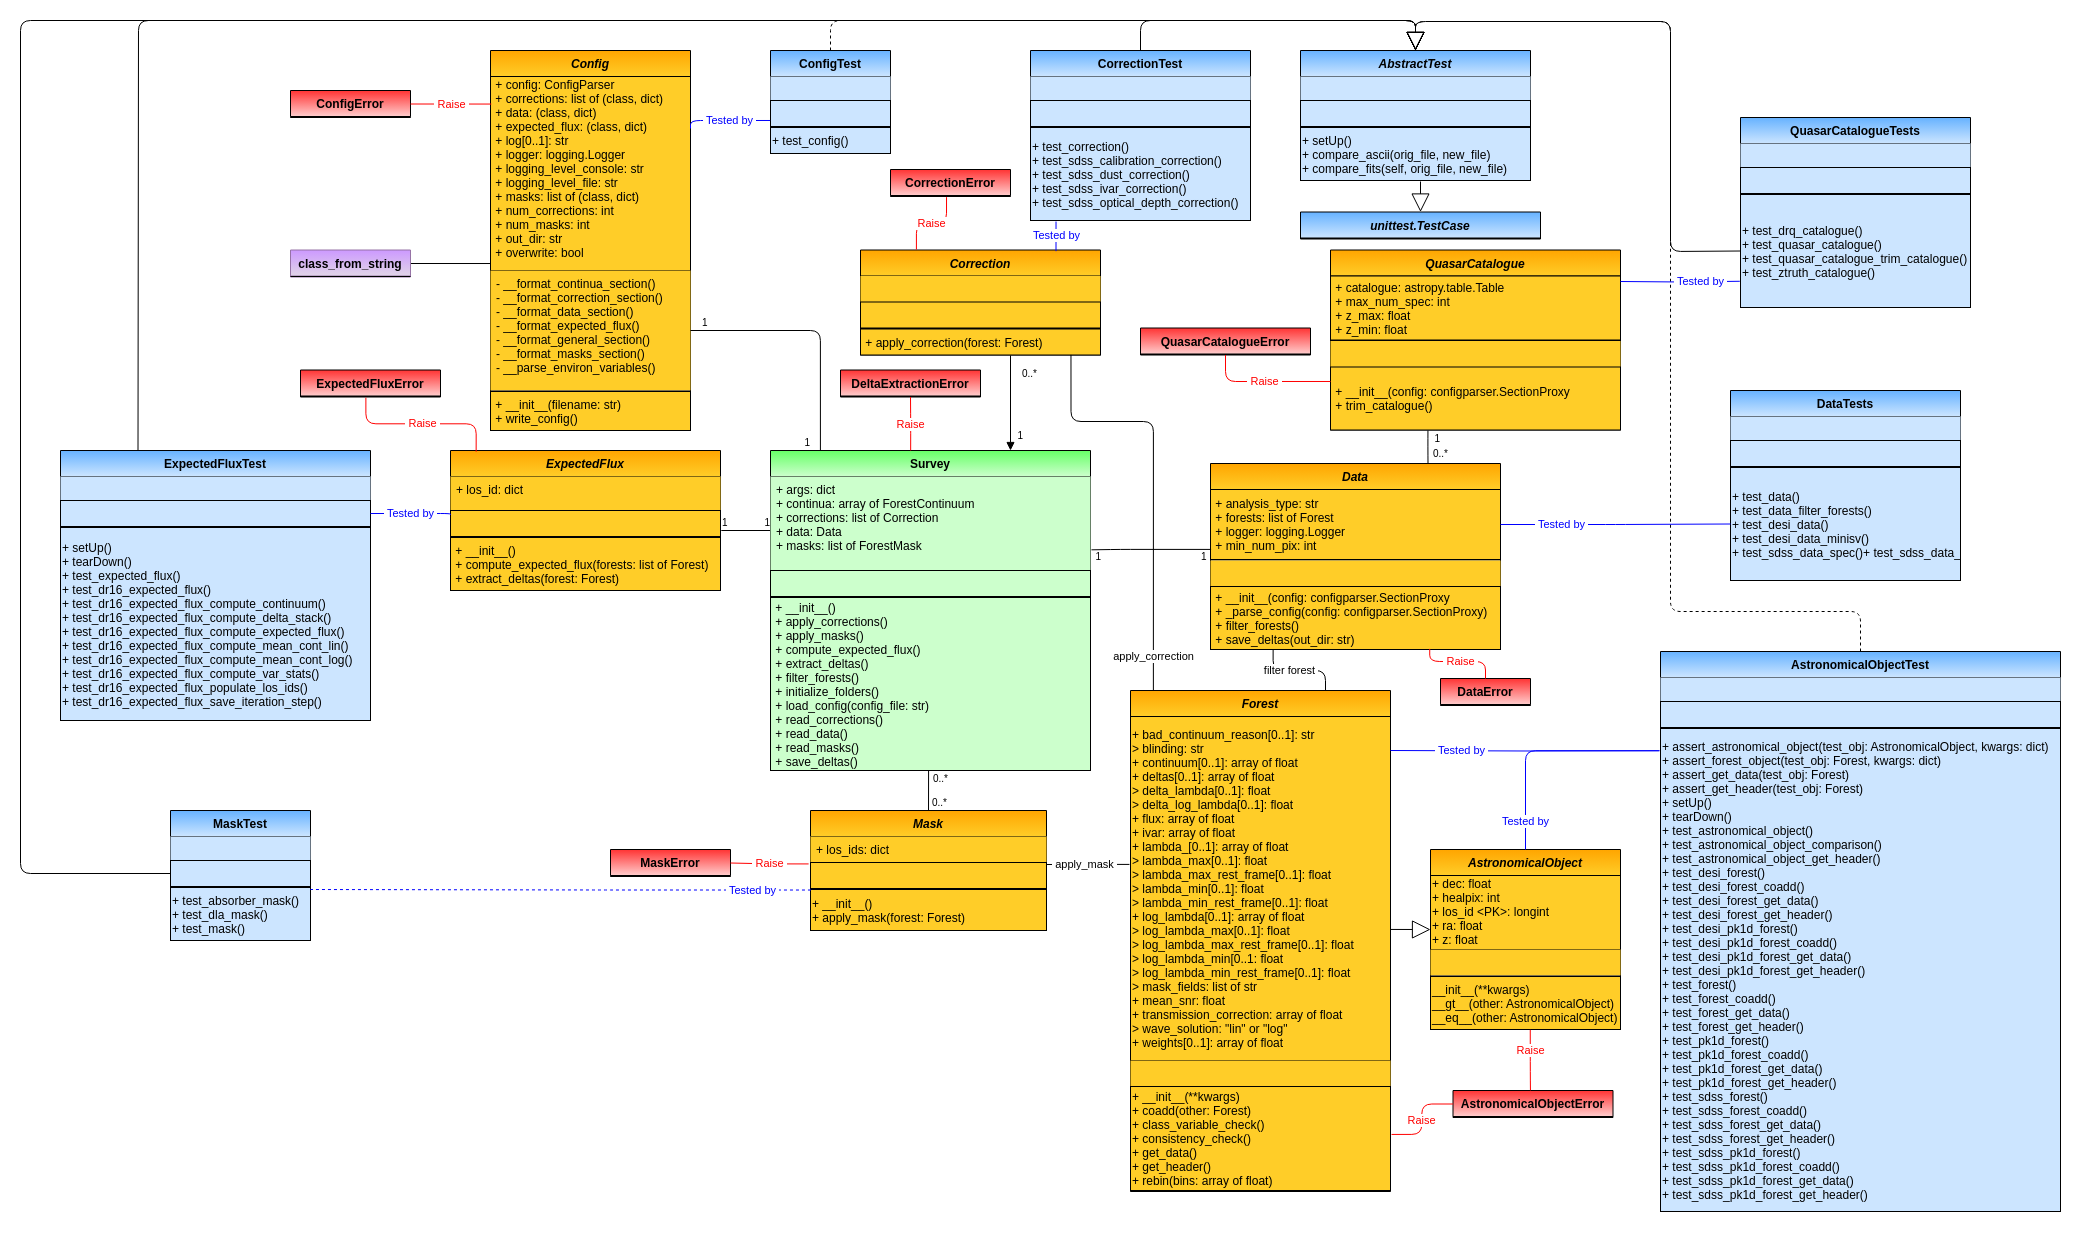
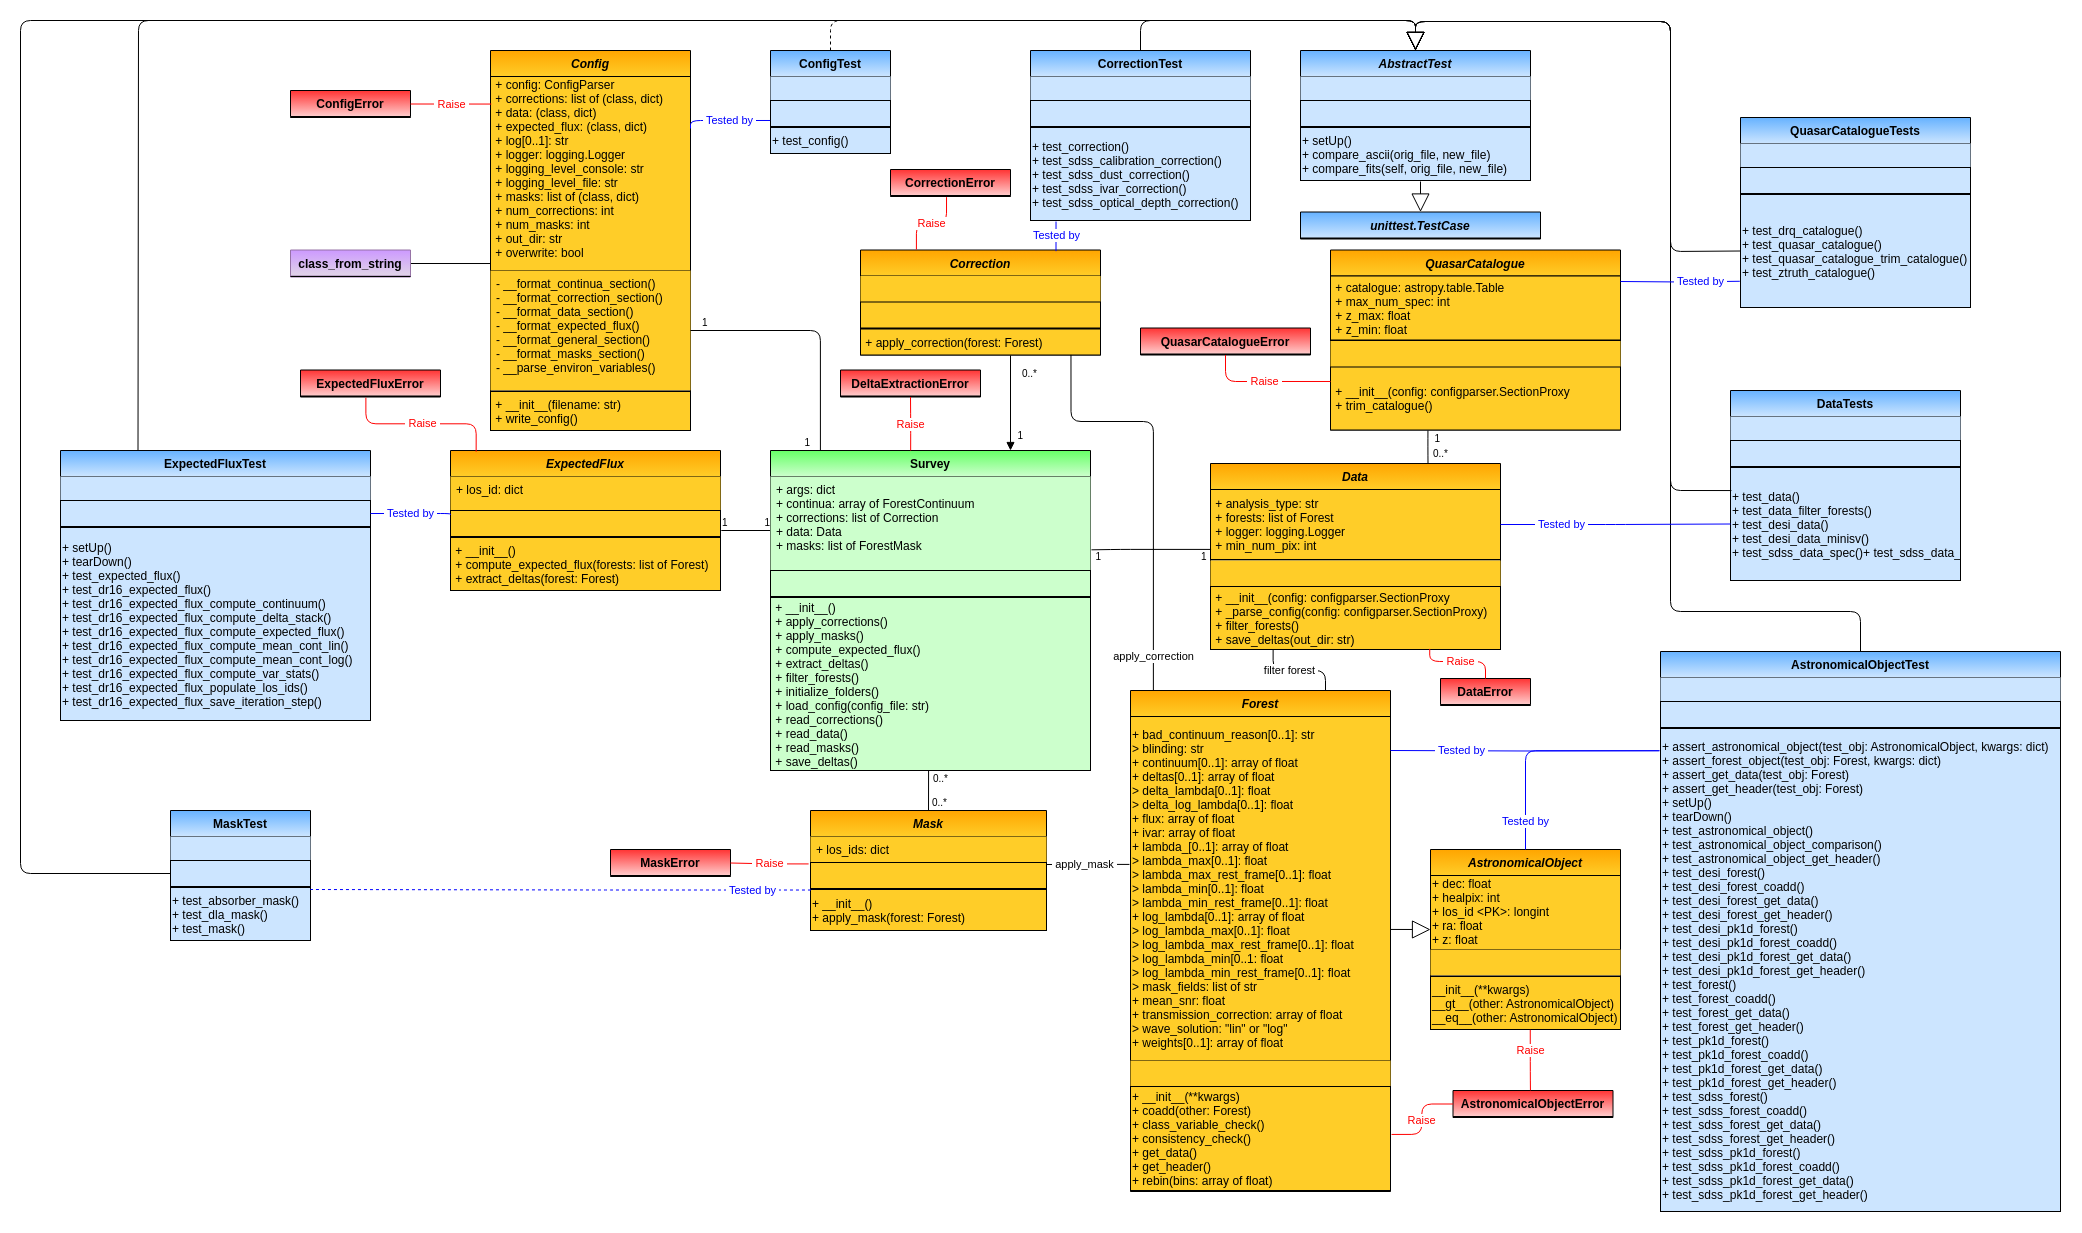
none -> (1703, 491)
(1724, 612) -> (1724, 612)
